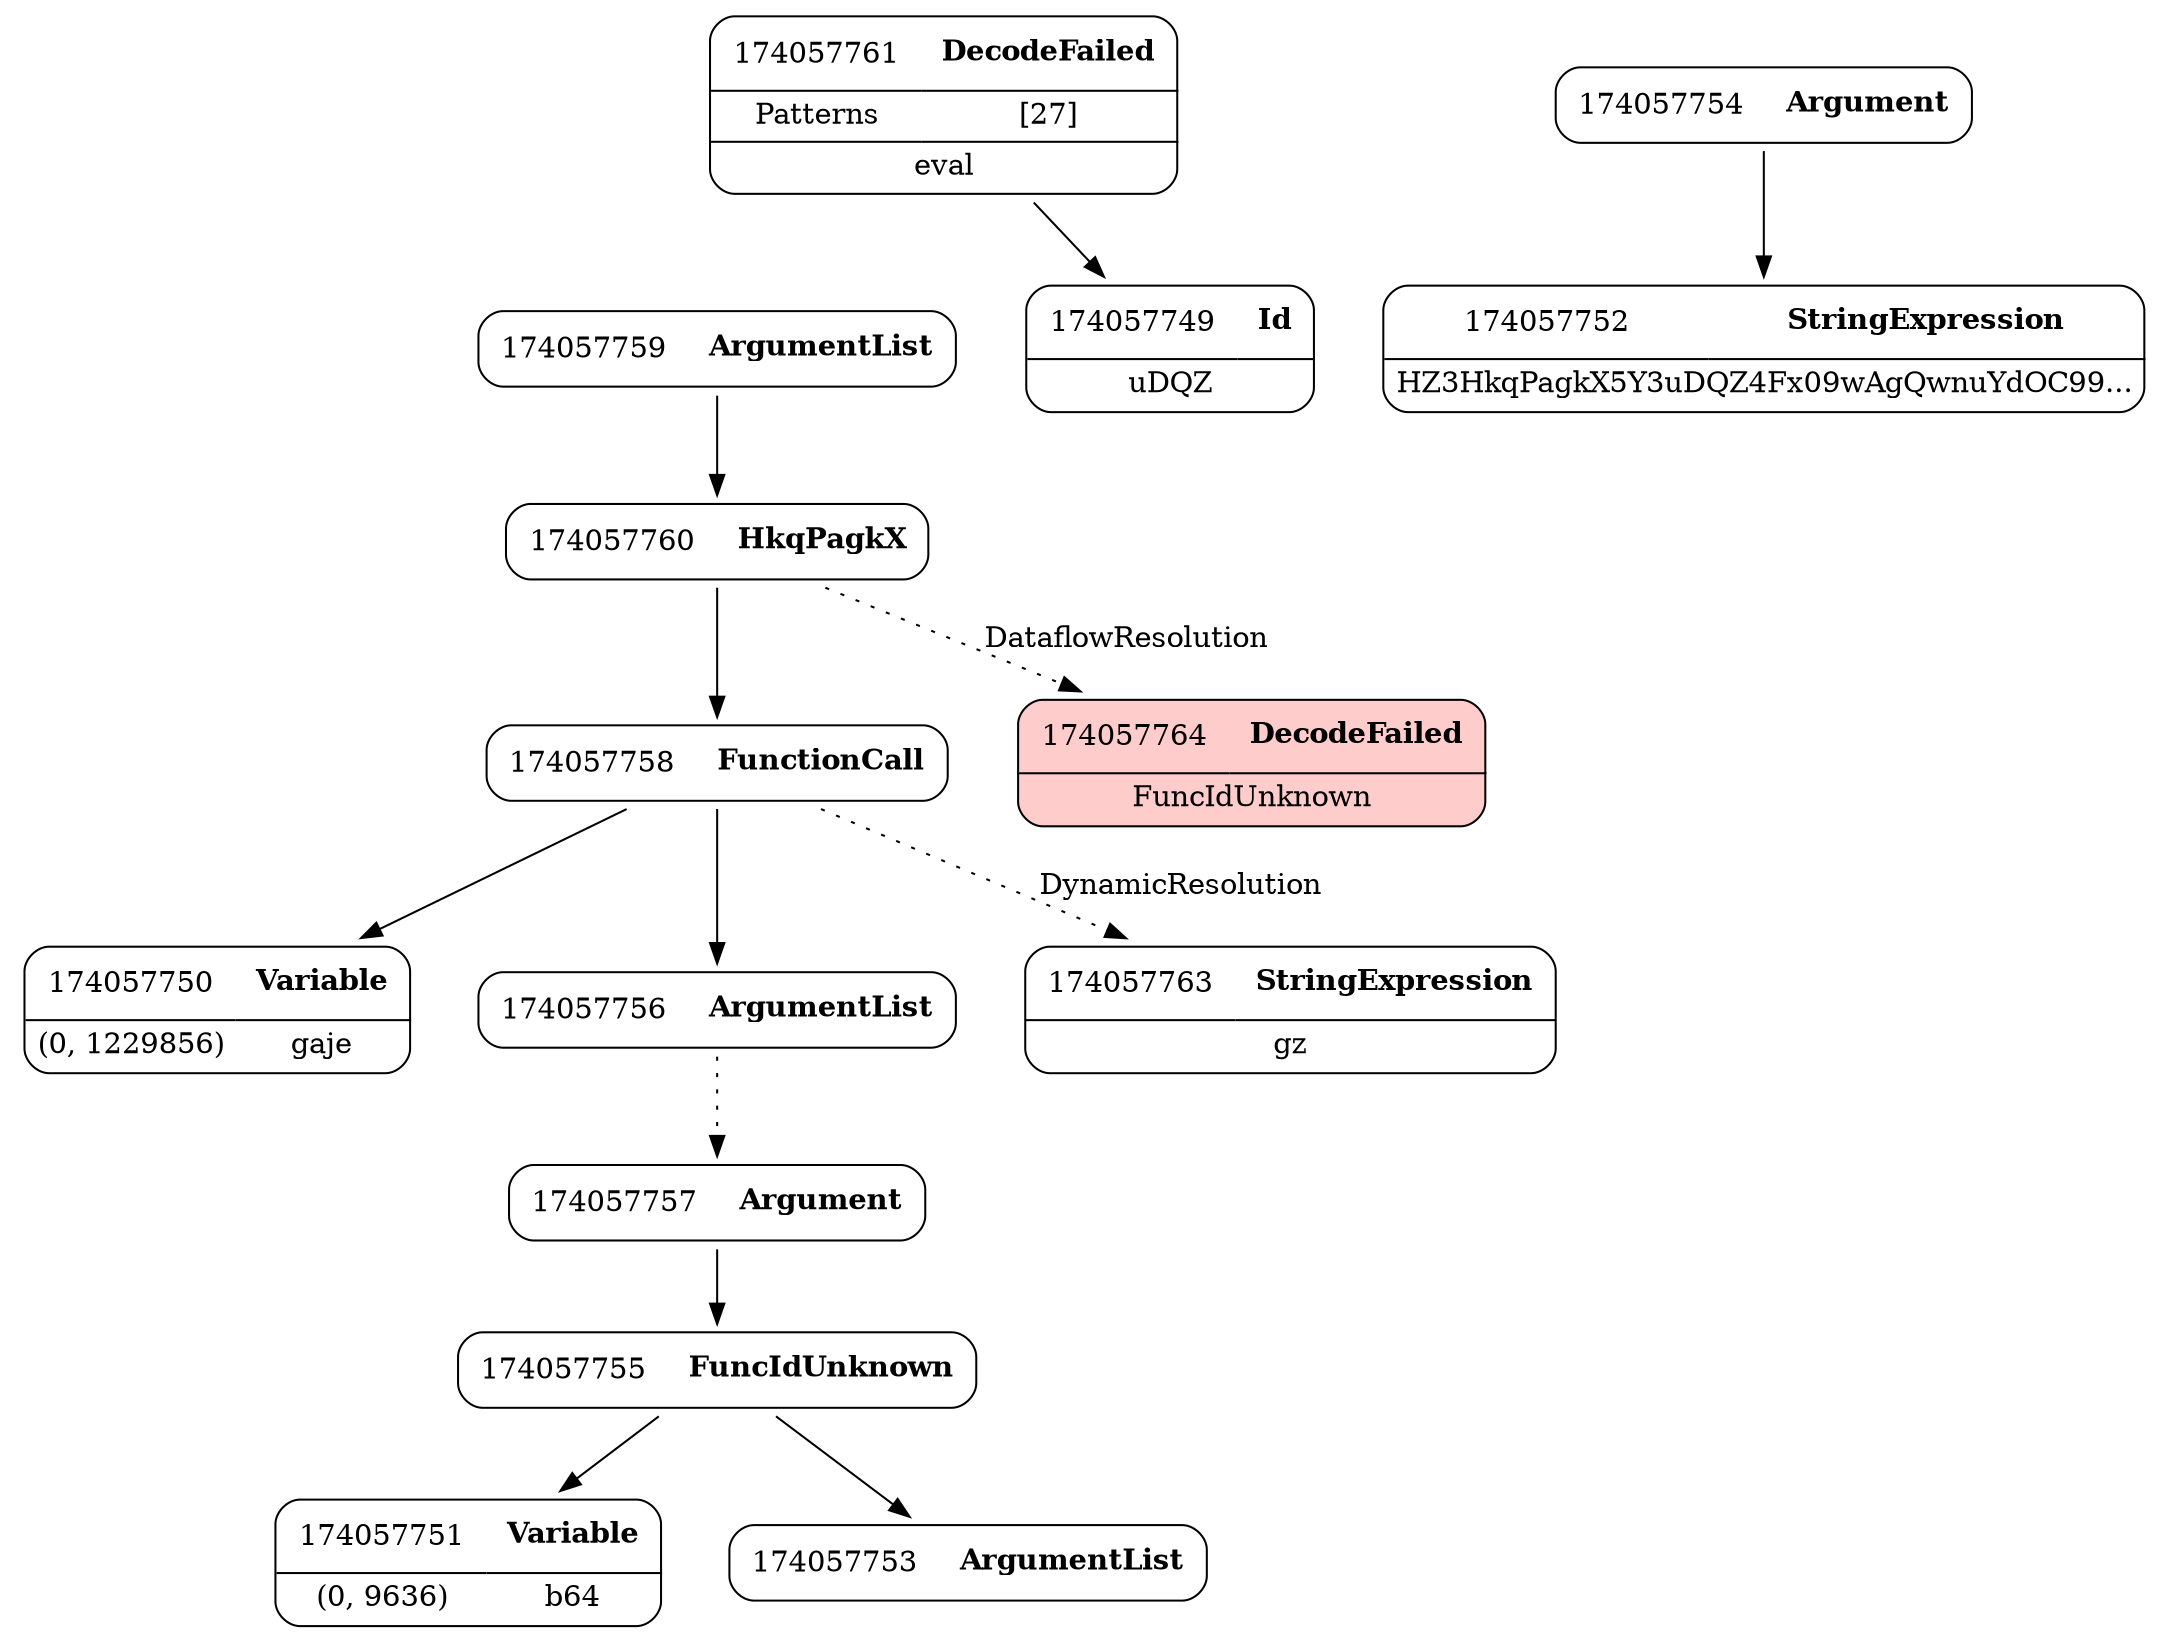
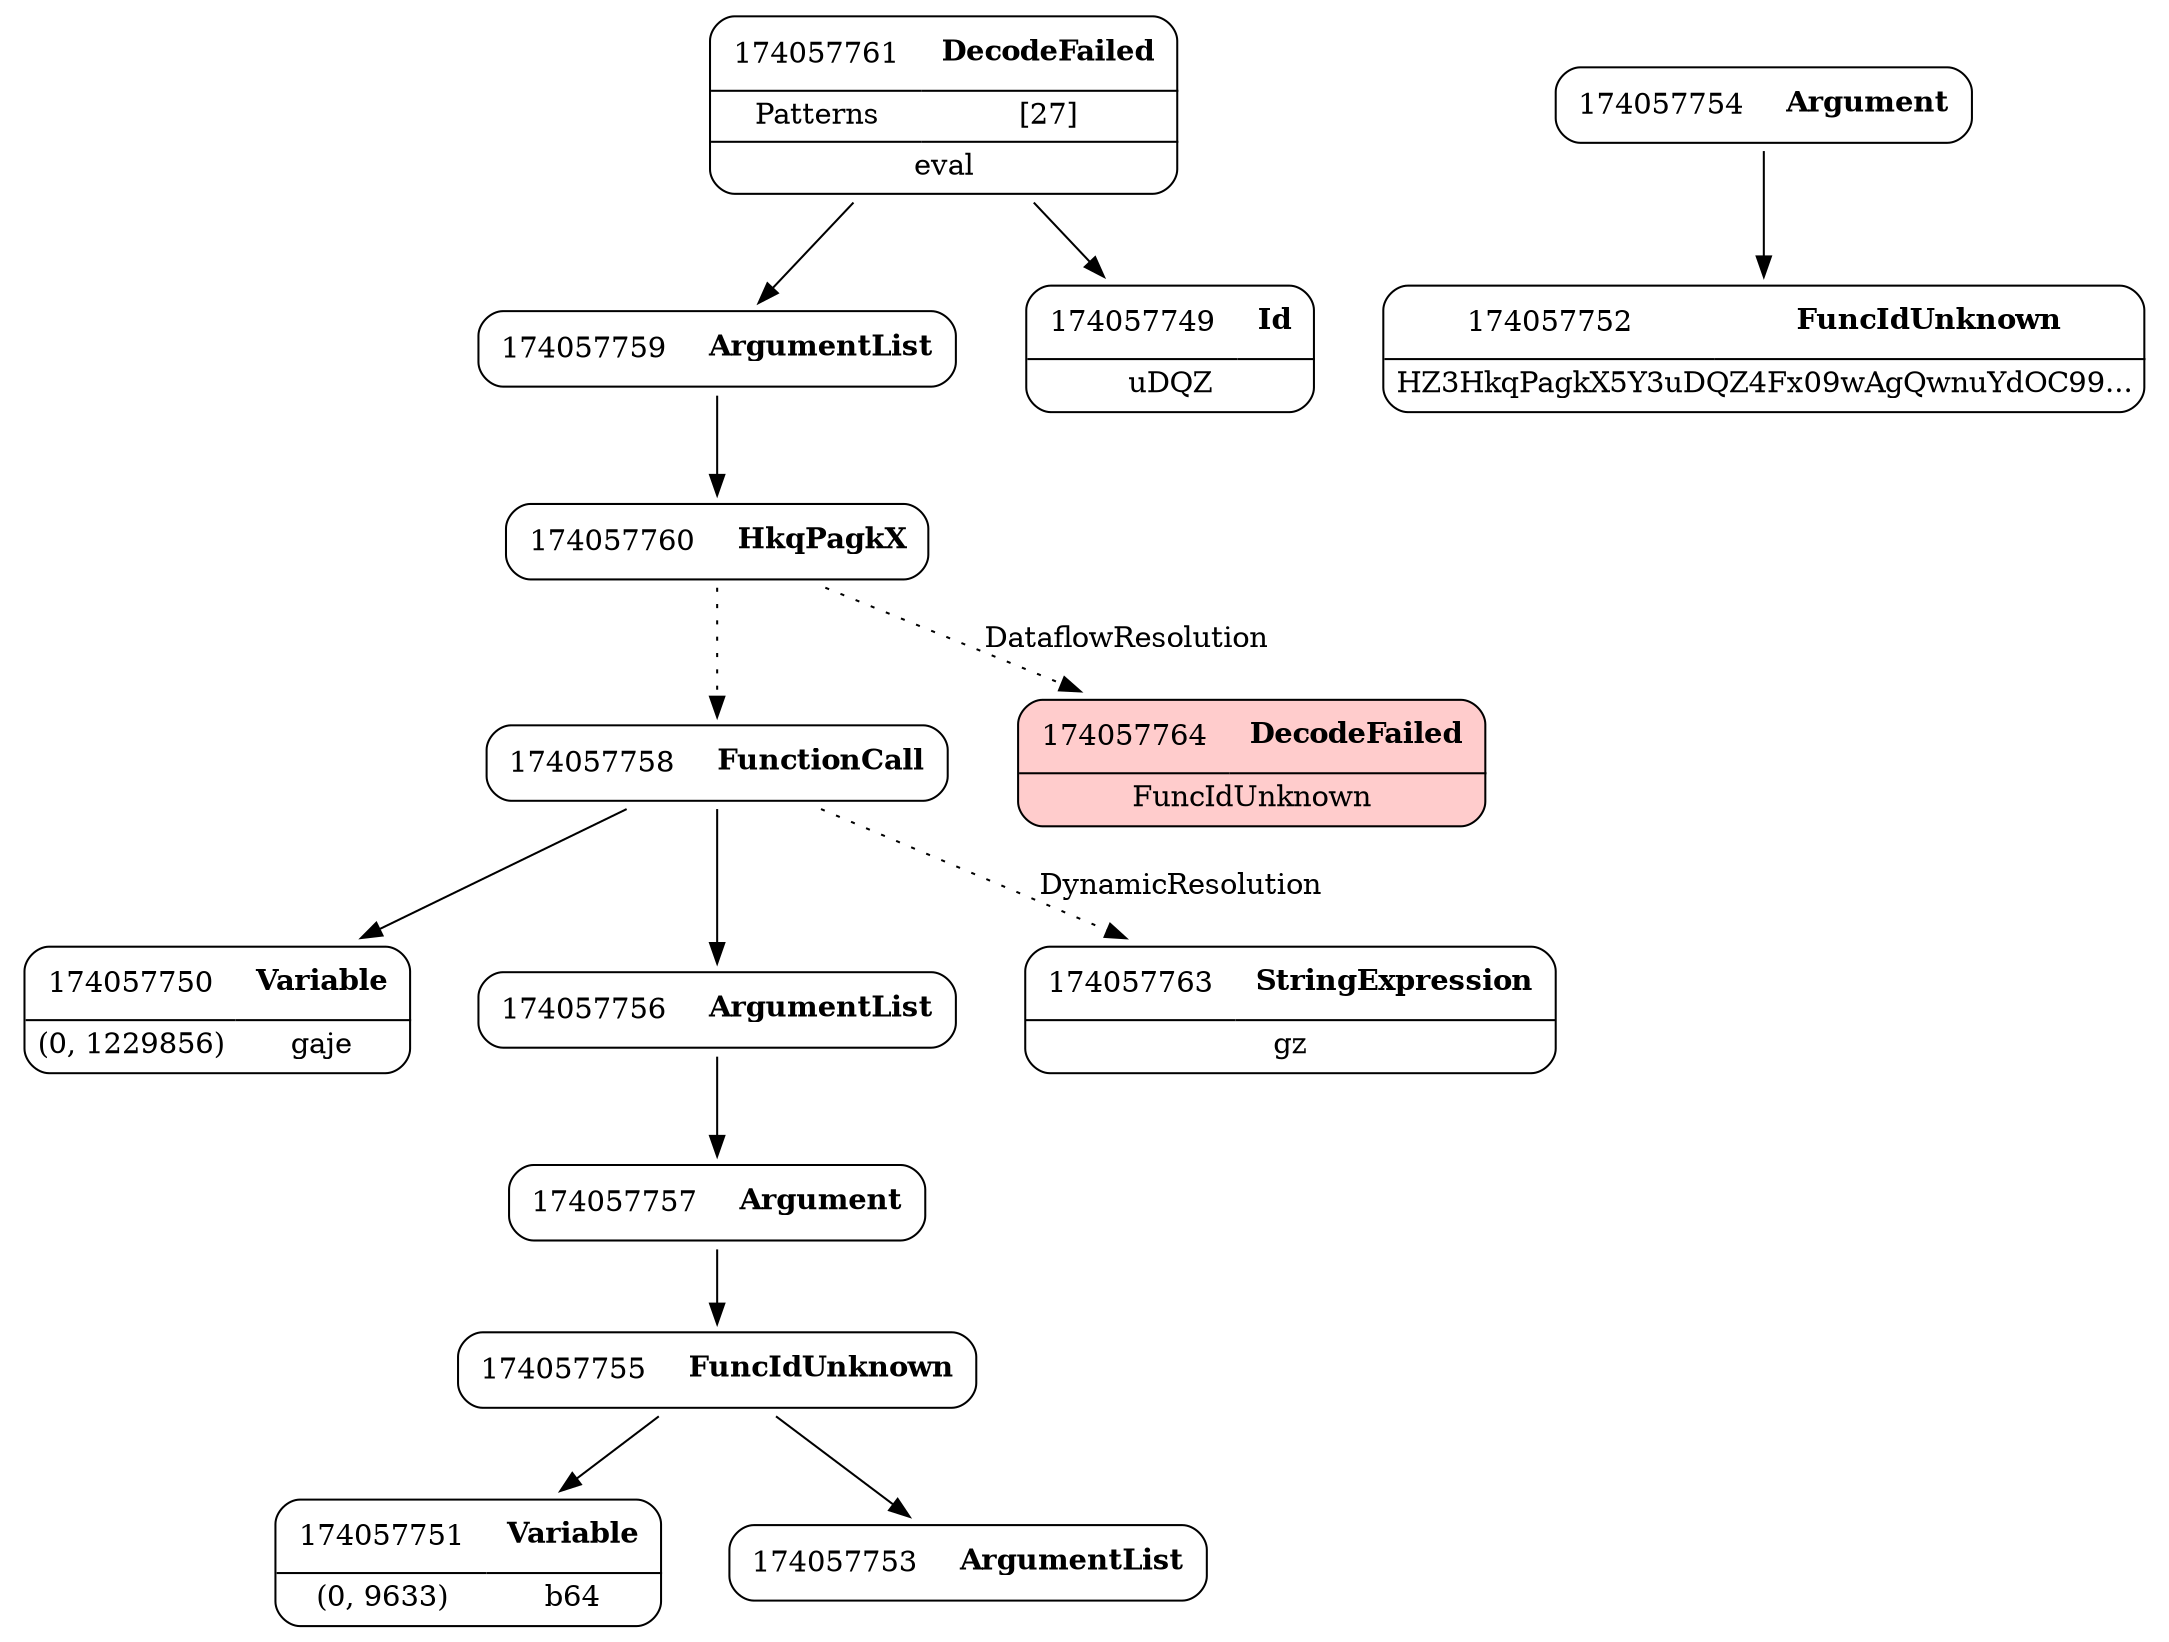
none -> (813, 245)
(1926, 320) -> (1929, 320)
(717, 642) -> (717, 642)
(717, 1096) -> (717, 1096)
(383, 1598) -> (383, 1598)
